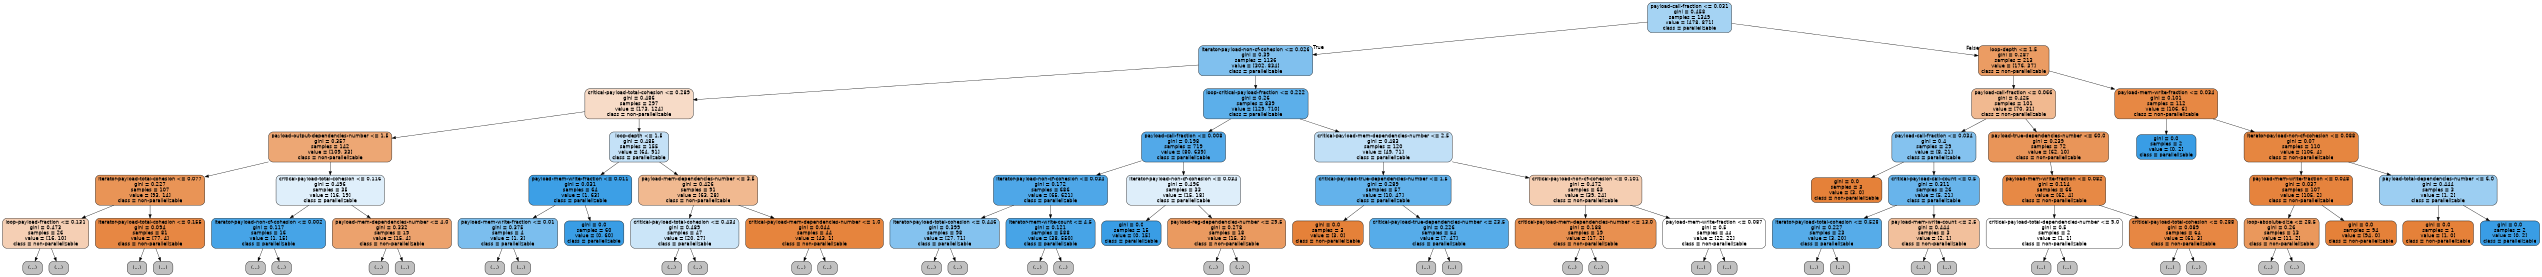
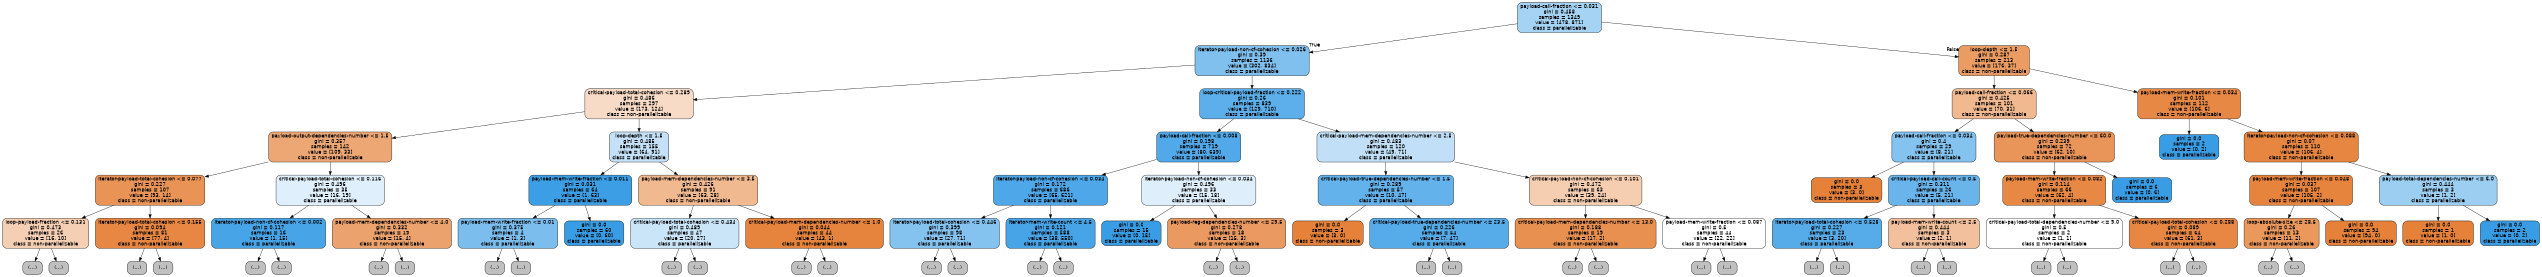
none -> (2142, 190)
